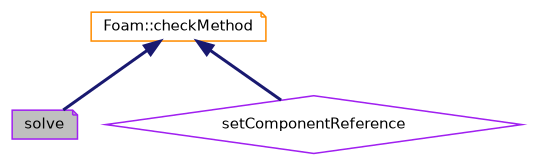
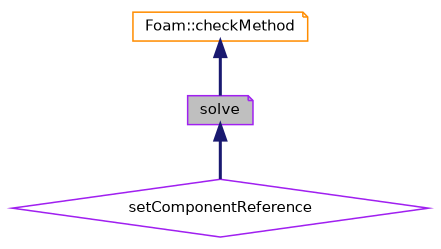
(246, 75) -> (220, 160)
